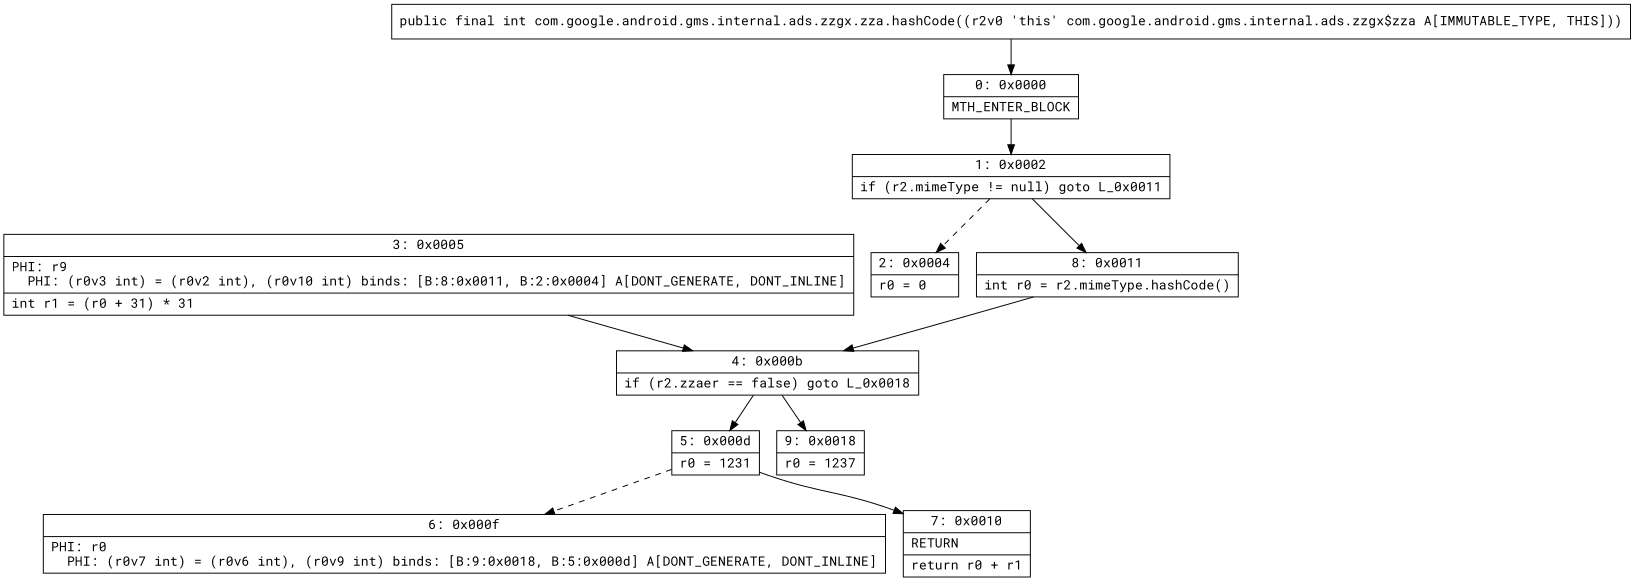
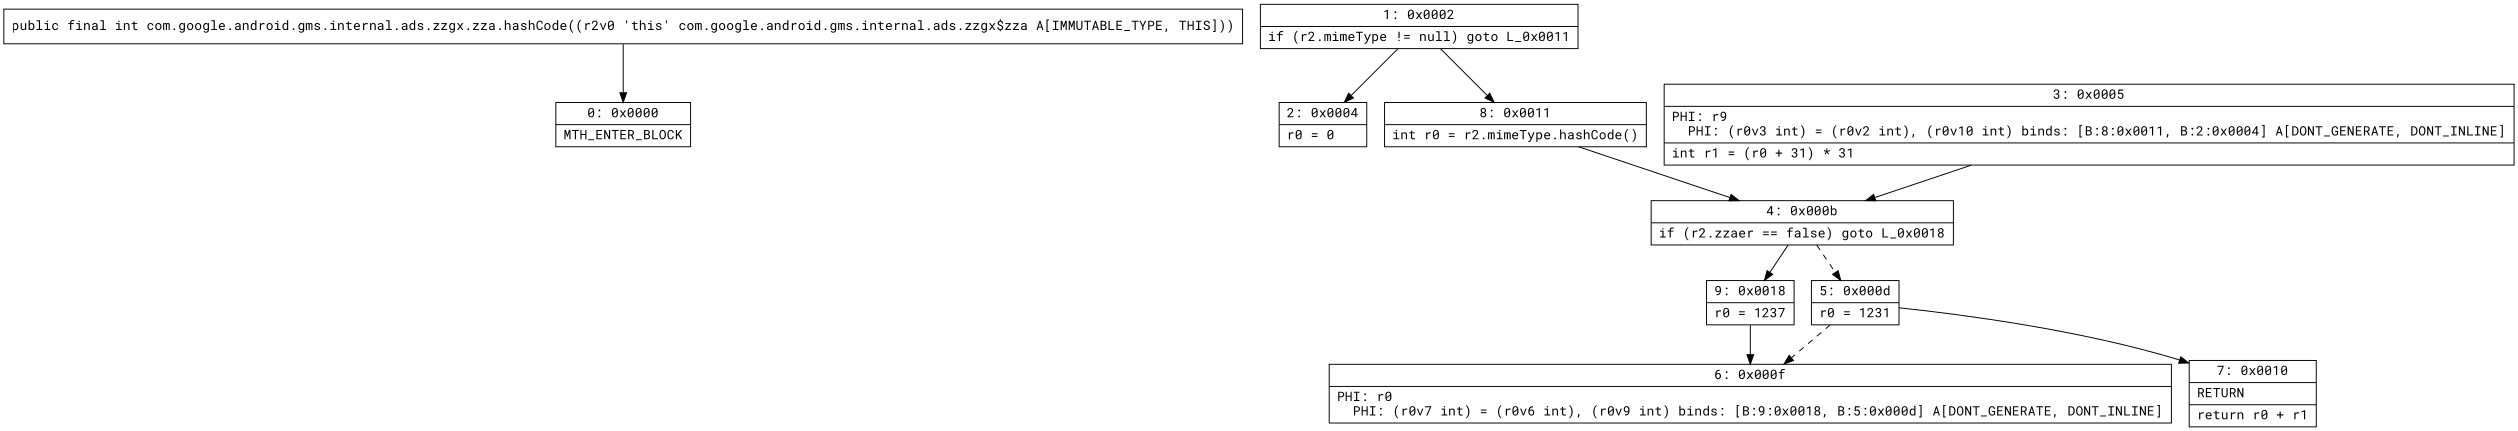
(1011, 132) -> none
(966, 222) -> (1375, 72)
none -> (1750, 340)
(744, 409) -> (1826, 259)
